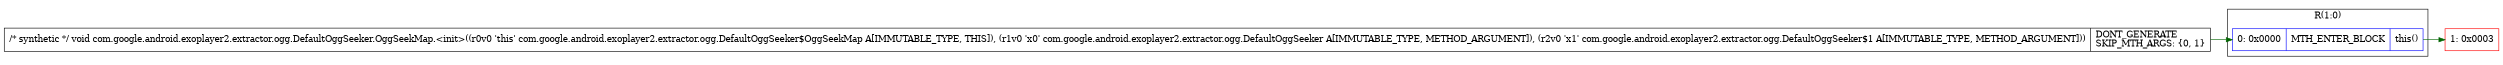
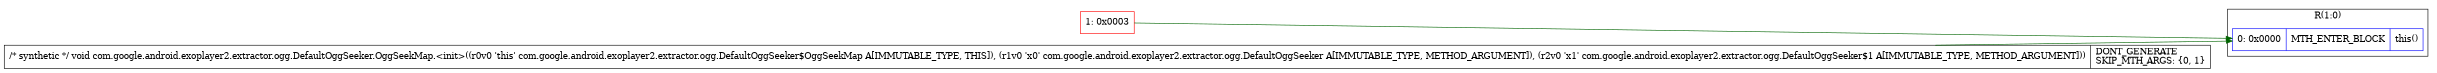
(2432, 40) -> (1680, 31)
